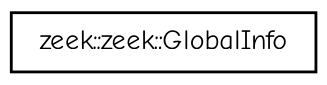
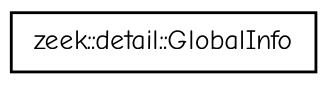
(164, 42) -> (164, 42)
